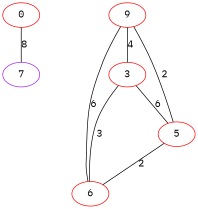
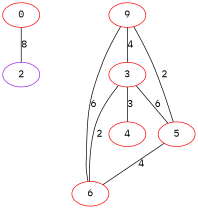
(21, 75) -> (21, 75)
(100, 134) -> (100, 134)
none -> (127, 134)
(141, 164) -> (141, 164)
